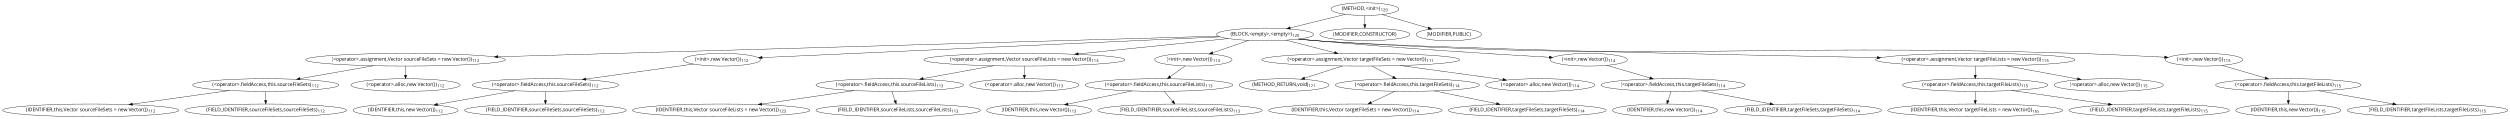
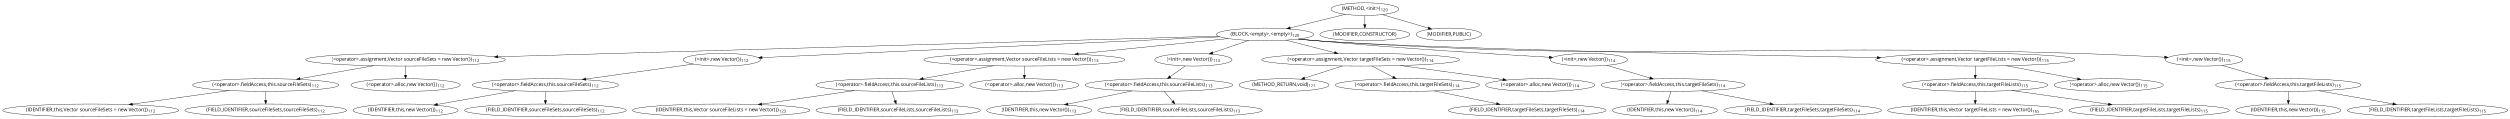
(1430, 59) -> (1430, 59)
(1355, 110) -> none
